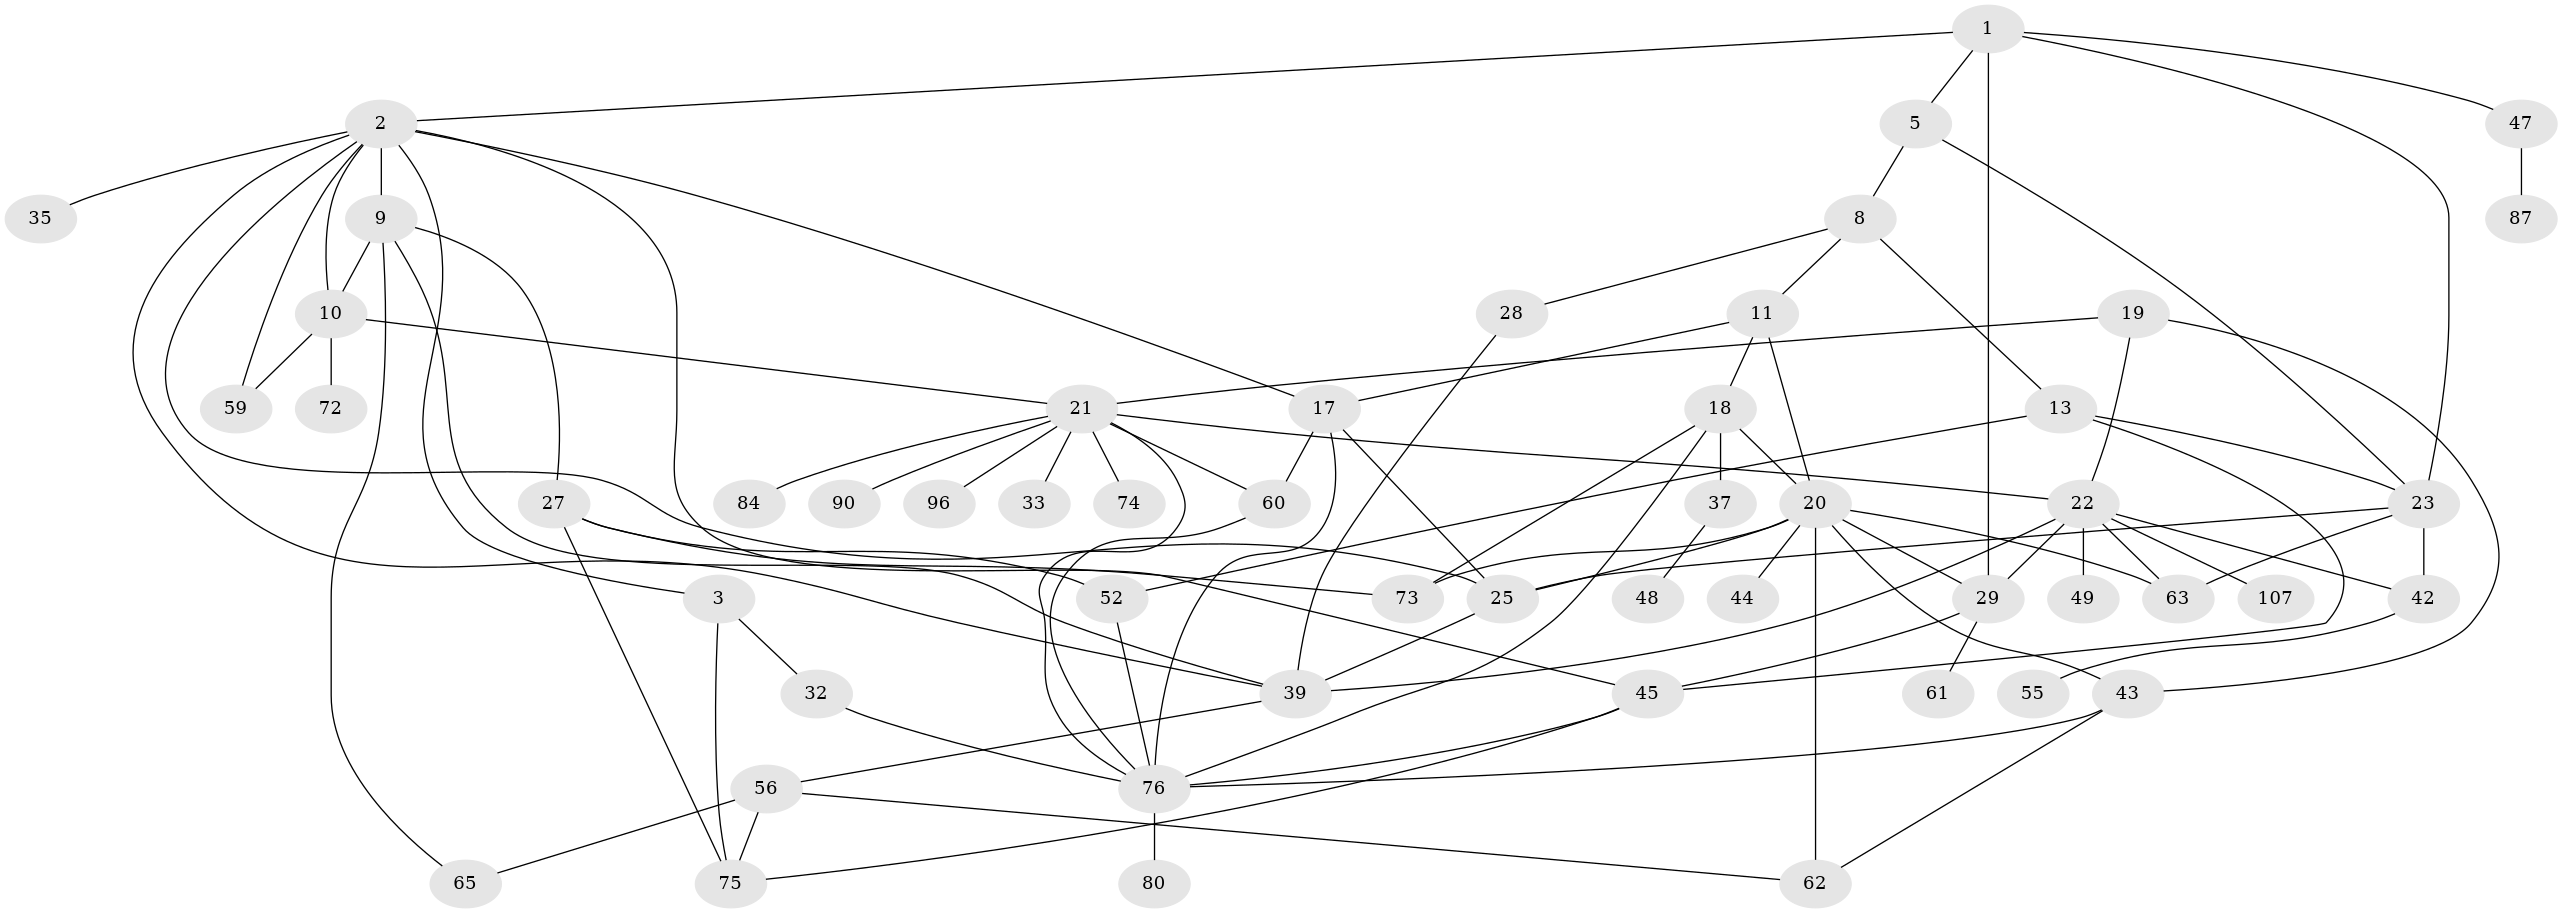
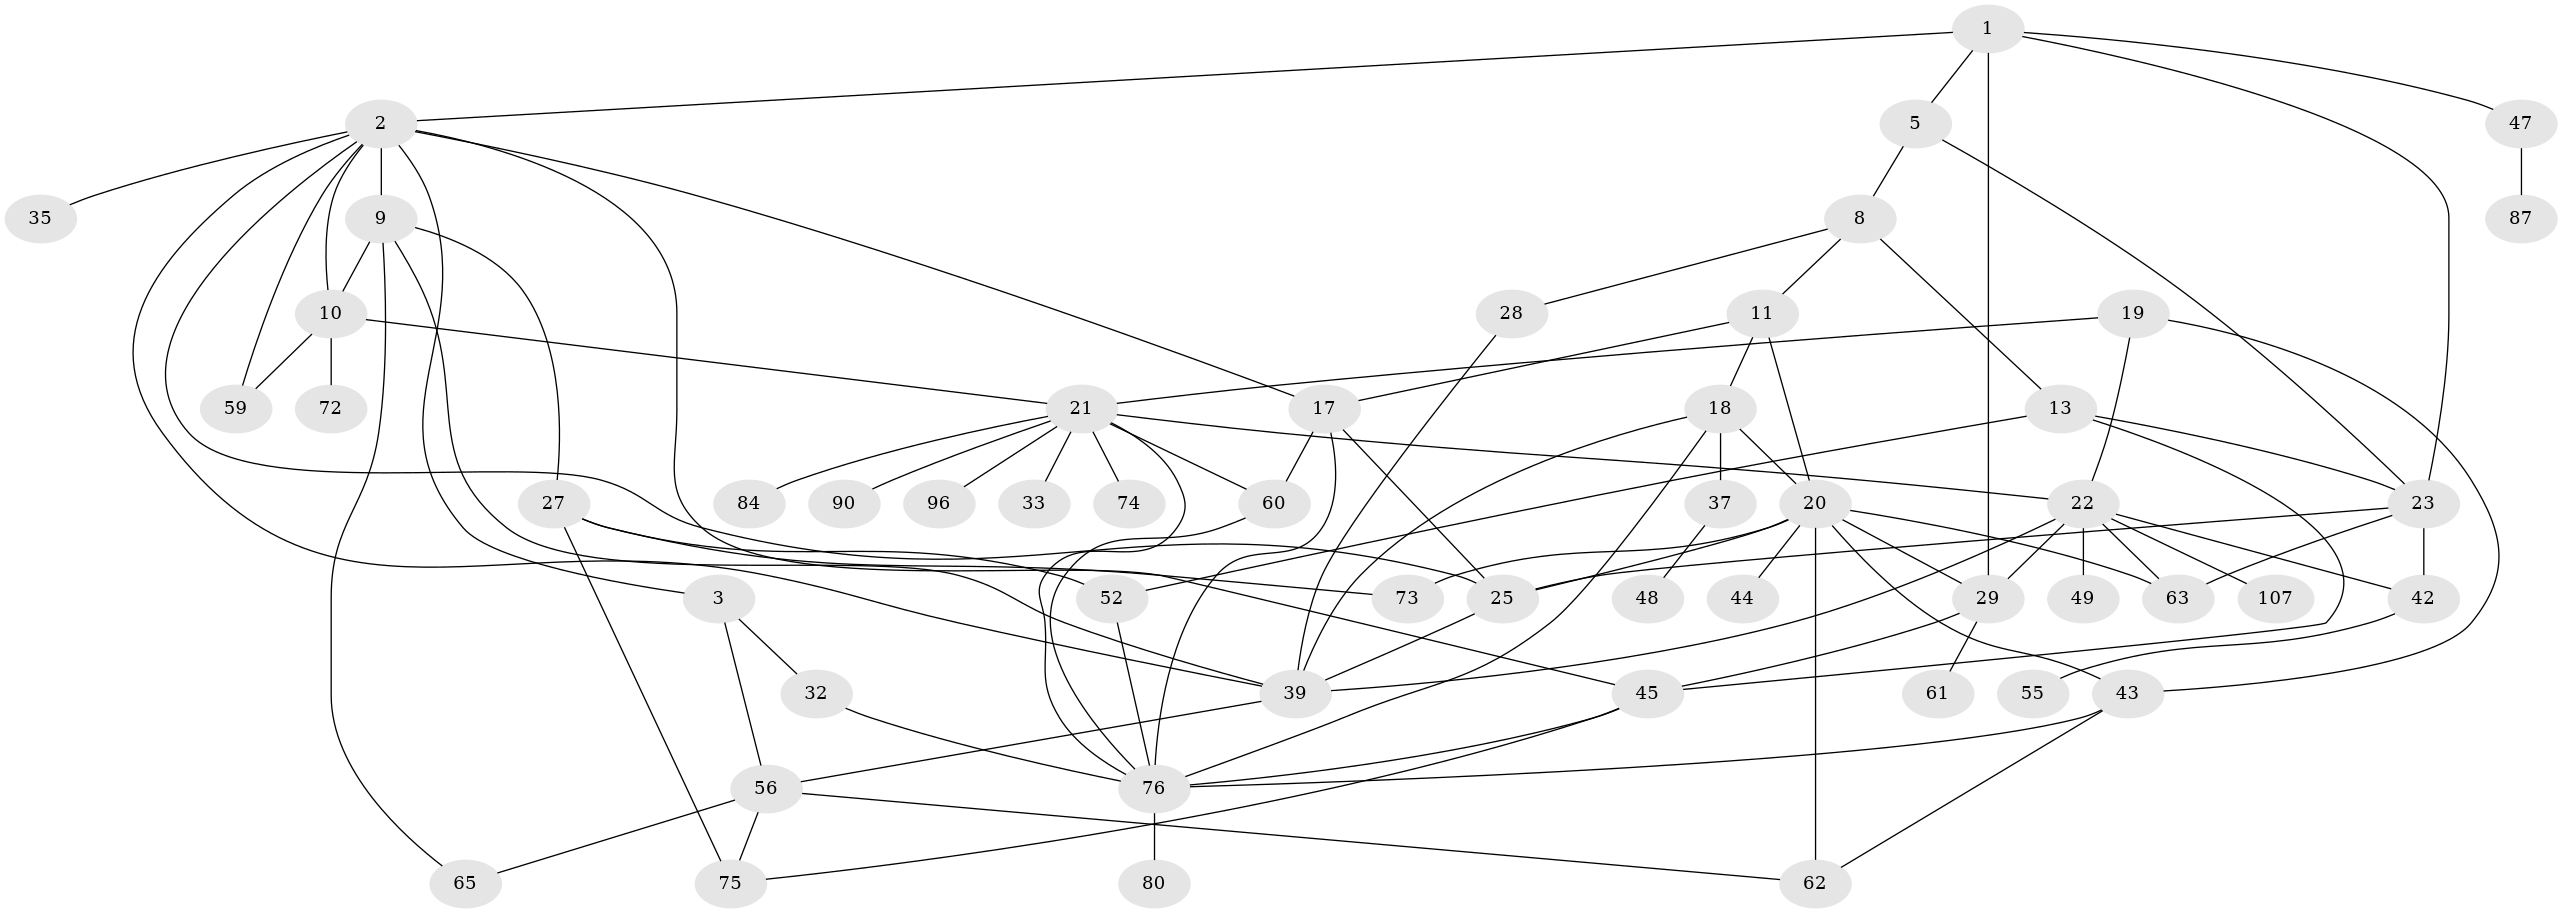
(1545, 516) -> (1463, 500)
(716, 742) -> (743, 694)
